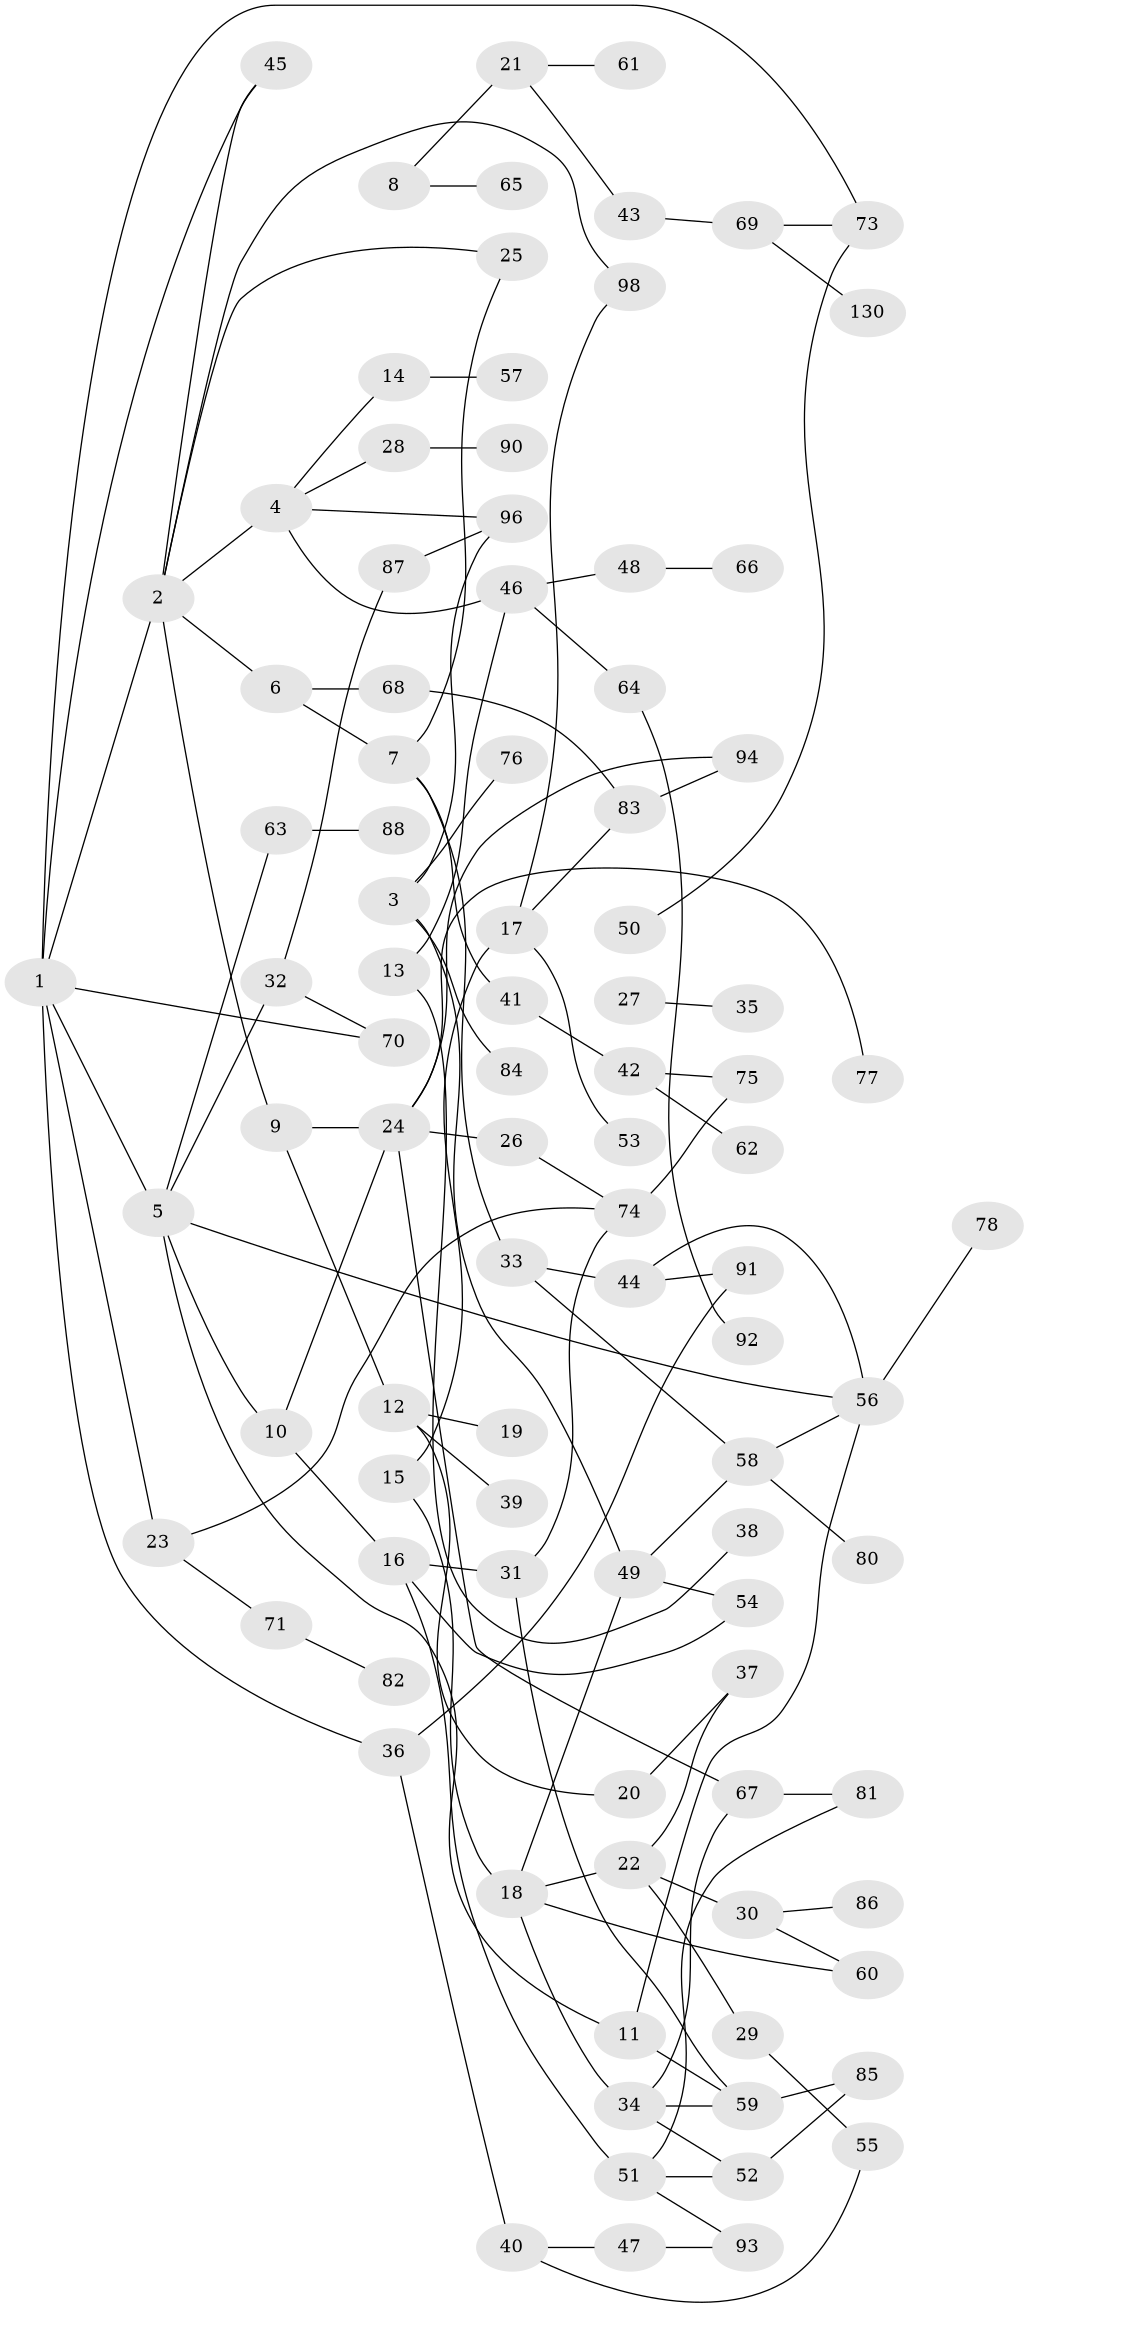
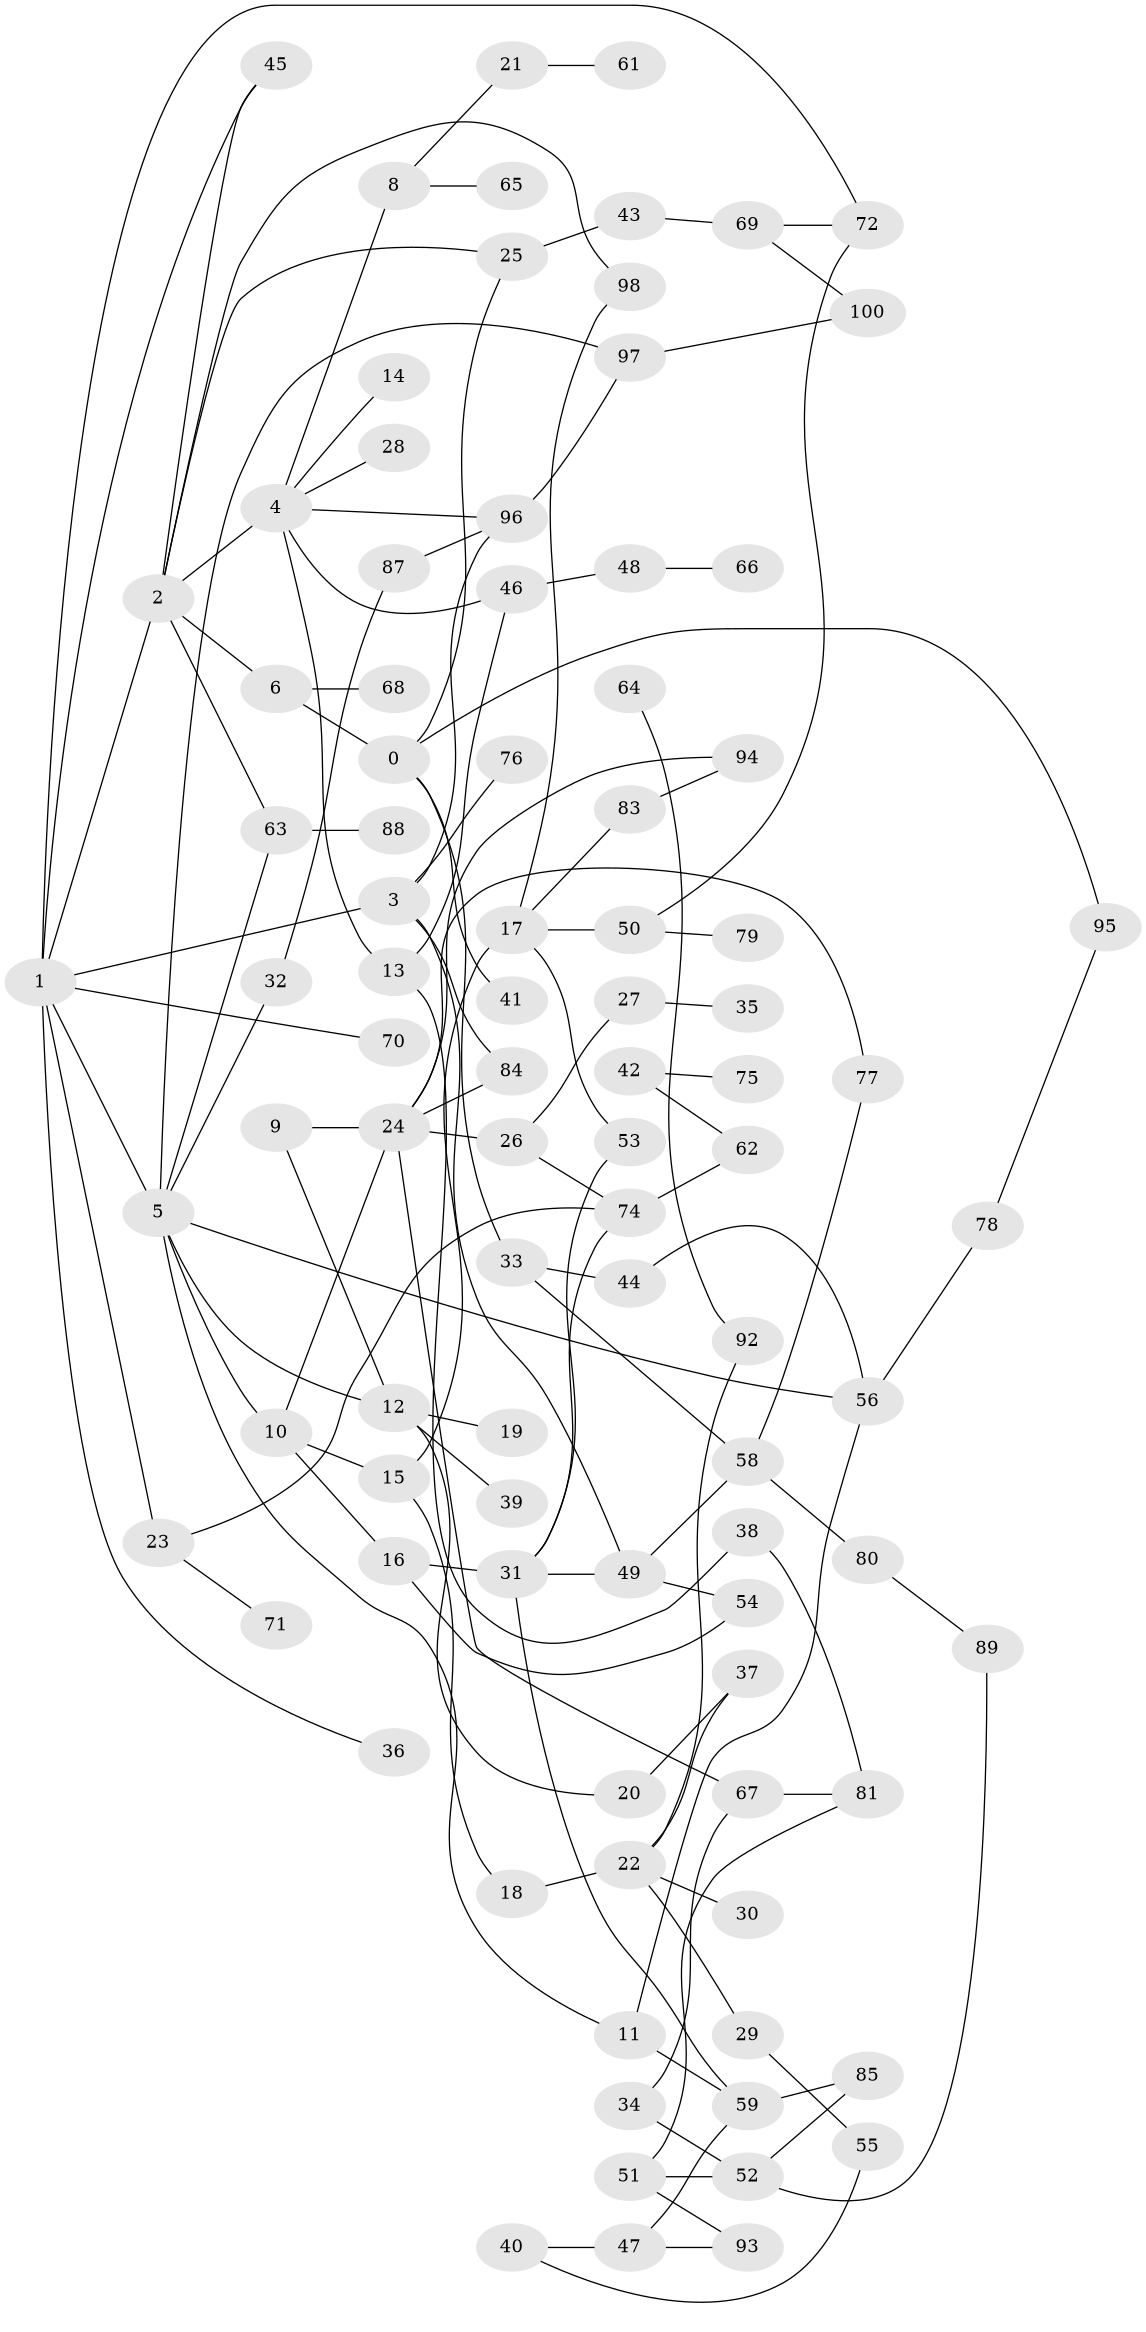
(572, 140) -> (571, 236)
(868, 225) -> (868, 225)
(868, 313) -> (868, 313)
none -> (338, 340)
none -> (630, 358)
(512, 377) -> none
(512, 448) -> none
(571, 639) -> none
(534, 717) -> none
none -> (322, 746)
(394, 760) -> (394, 760)
(207, 865) -> (217, 714)
none -> (1106, 927)
none -> (571, 930)
none -> (748, 938)
none -> (217, 942)
(335, 1012) -> none
(561, 1030) -> none
none -> (569, 1074)
none -> (453, 1099)
(689, 1146) -> (689, 1181)
(748, 1270) -> none
none -> (567, 1296)
none -> (243, 1343)
(808, 1432) -> (813, 1281)
none -> (335, 1456)
none -> (700, 1607)
none -> (988, 1649)
none -> (826, 1656)
(394, 1682) -> none
(571, 1734) -> (571, 1574)
(868, 1904) -> none
(488, 1960) -> none
(868, 1975) -> none
(451, 2000) -> none
(562, 2014) -> none
(689, 2106) -> (684, 2185)
